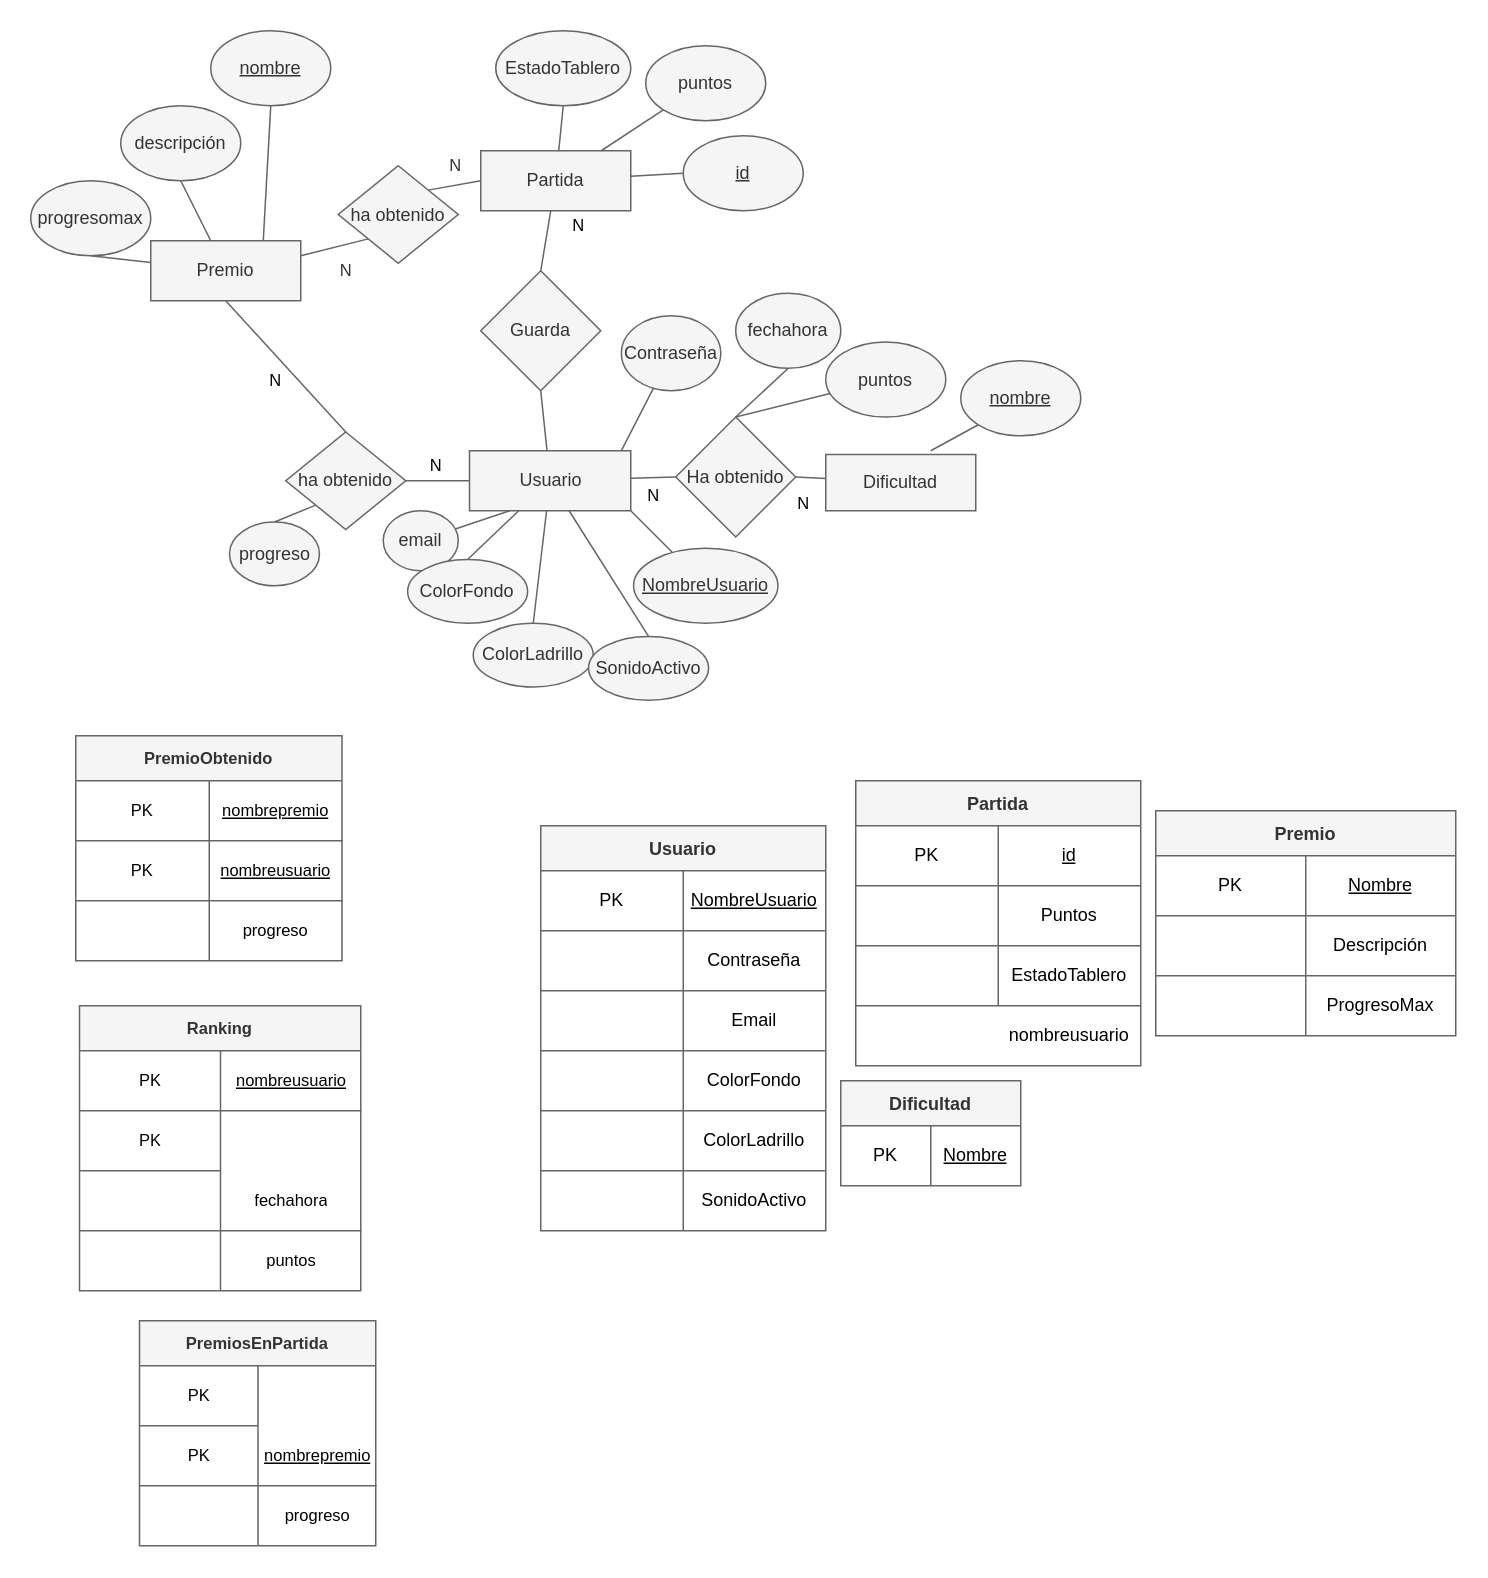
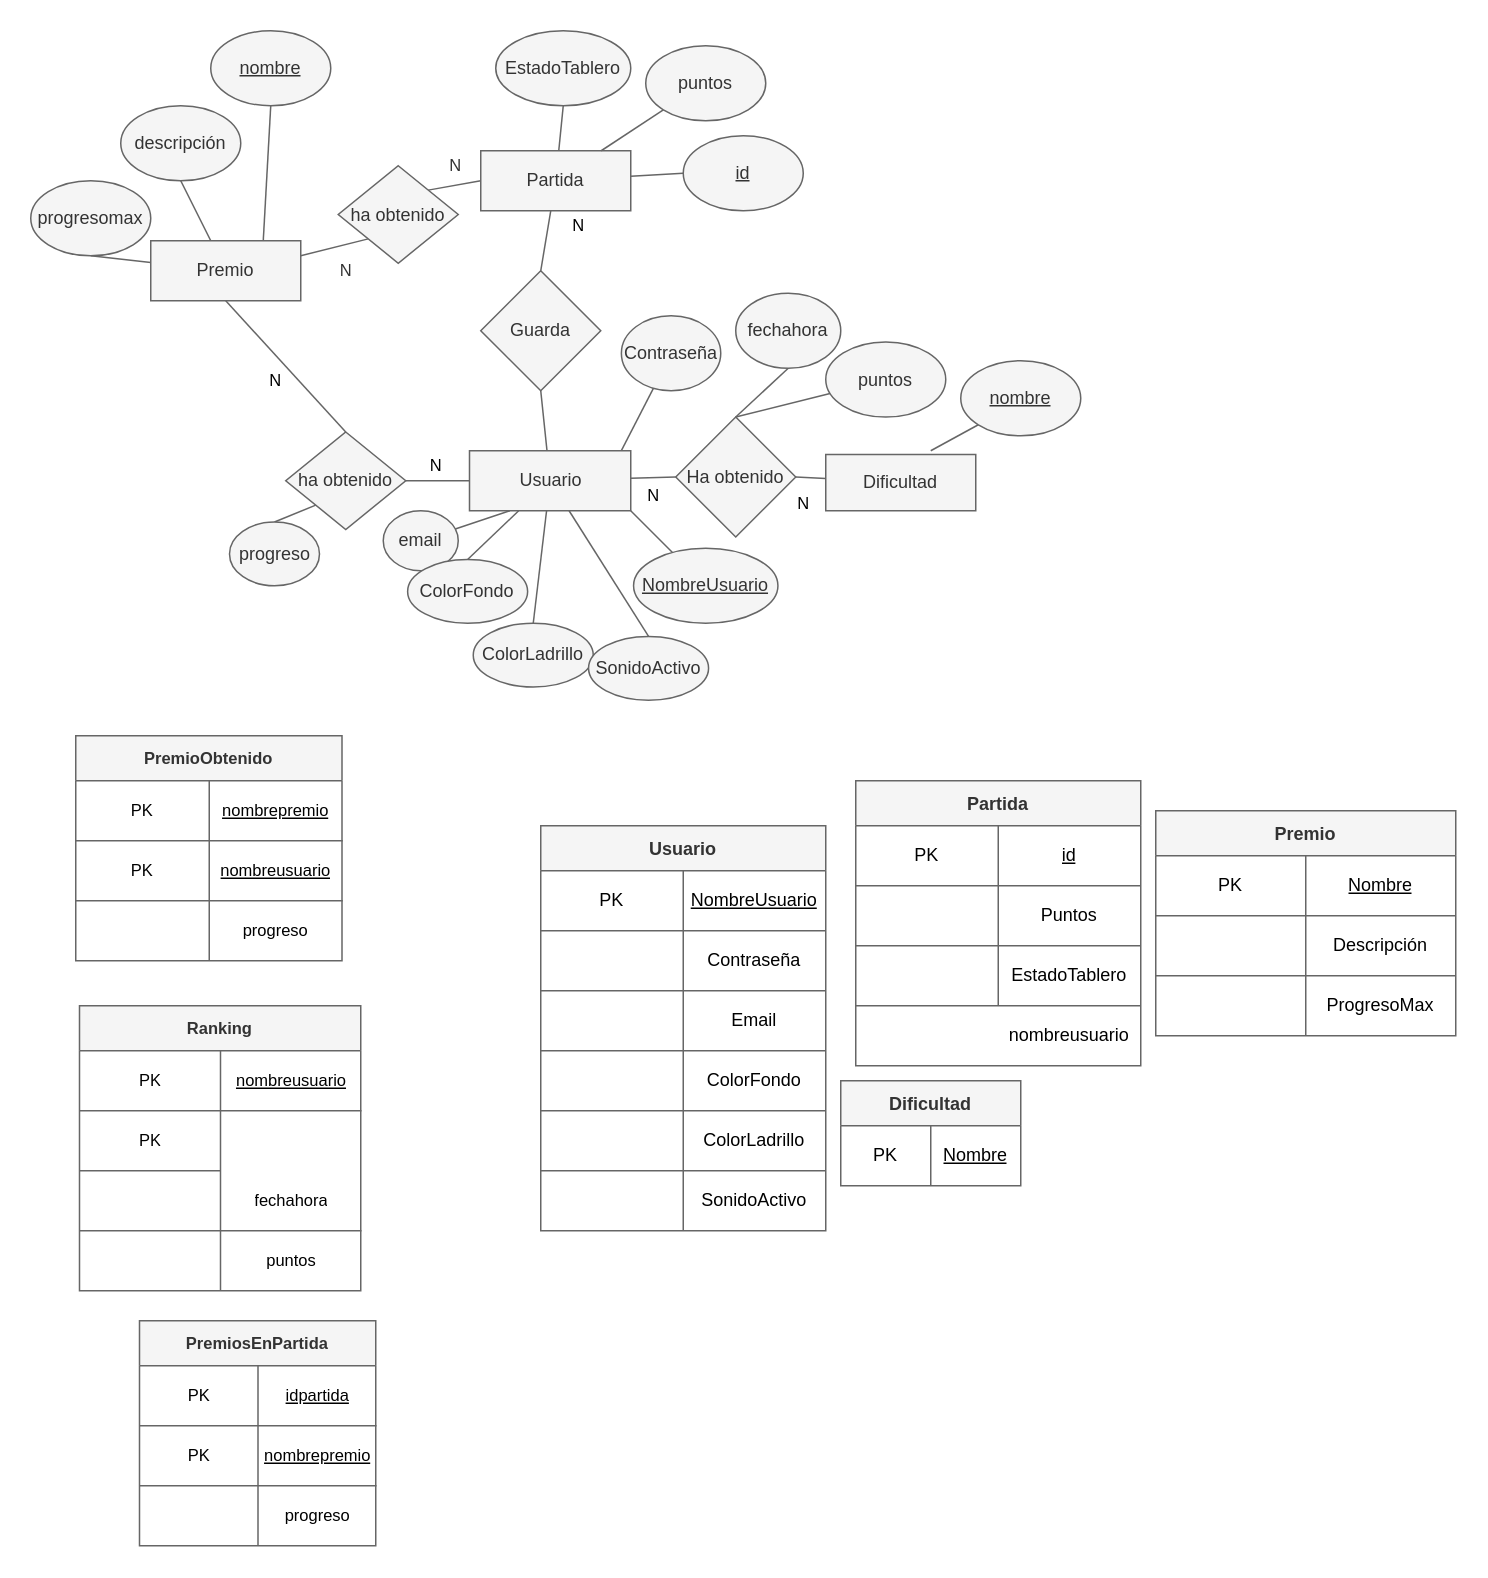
none -> (317, 1396)
